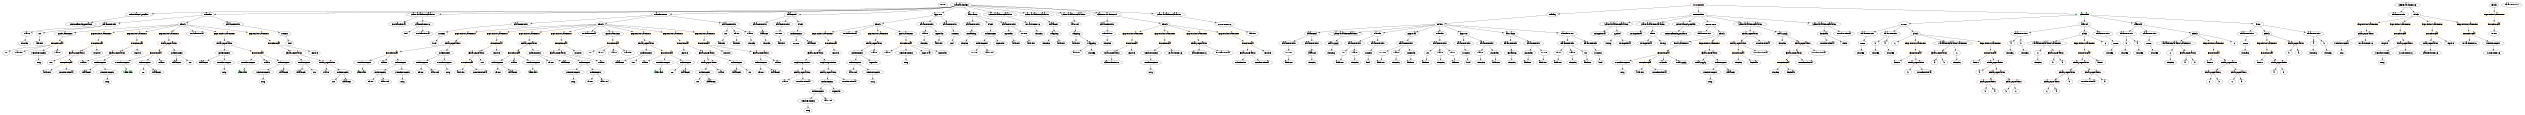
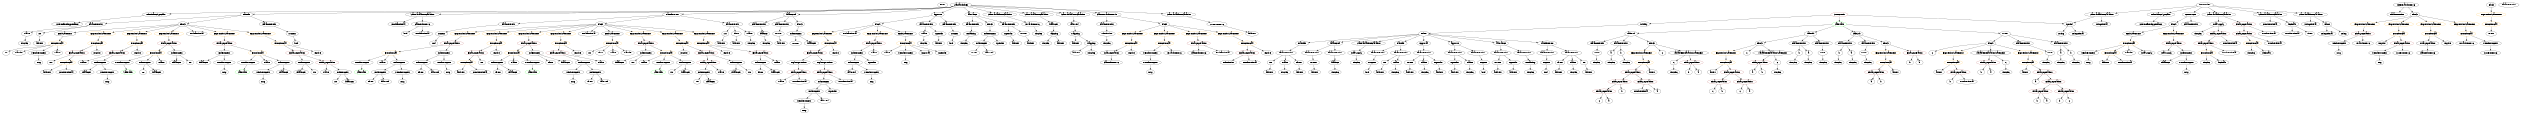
(1699, 9) -> (1955, 19)
(2258, 24) -> (1857, 34)
